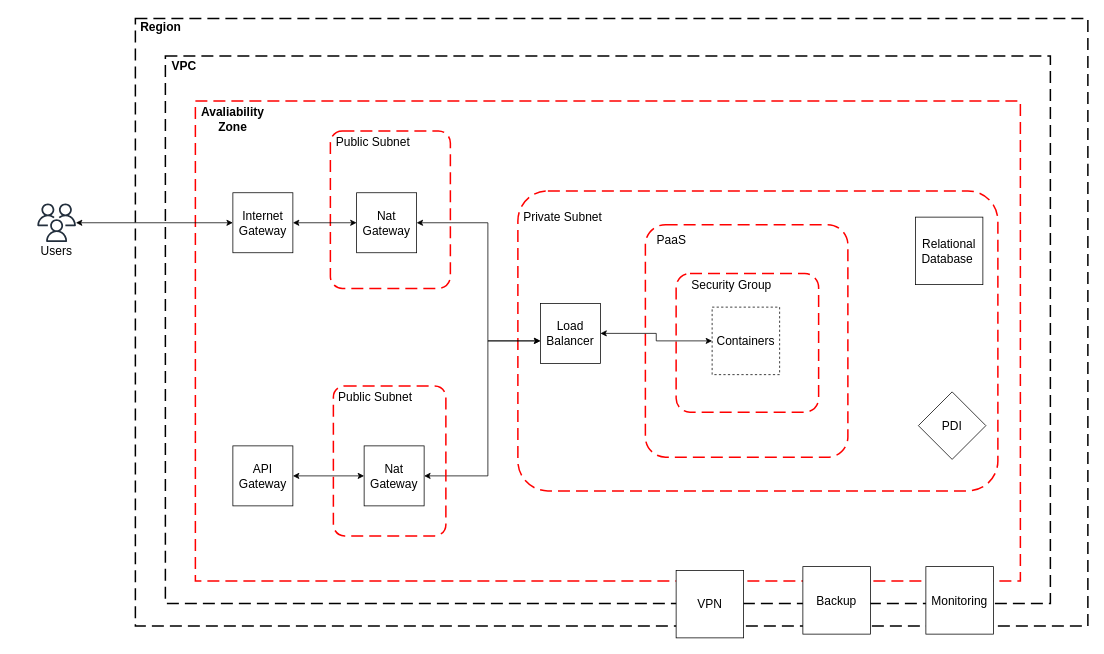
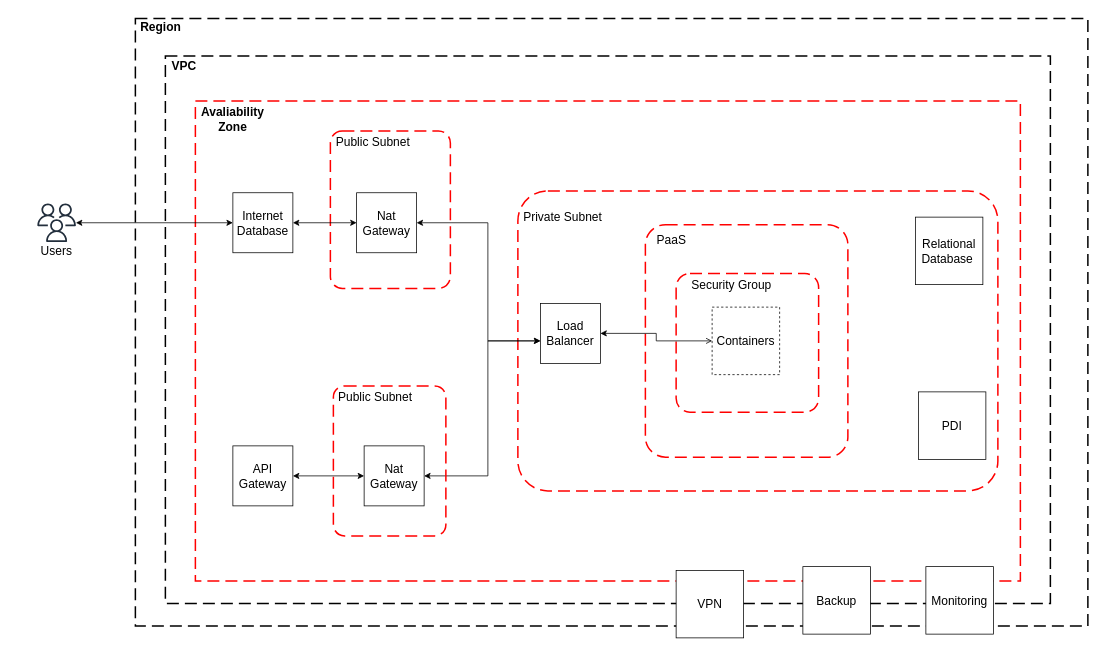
(263, 223) -> (263, 223)
(705, 341) -> (707, 341)
(952, 426) -> (952, 426)
